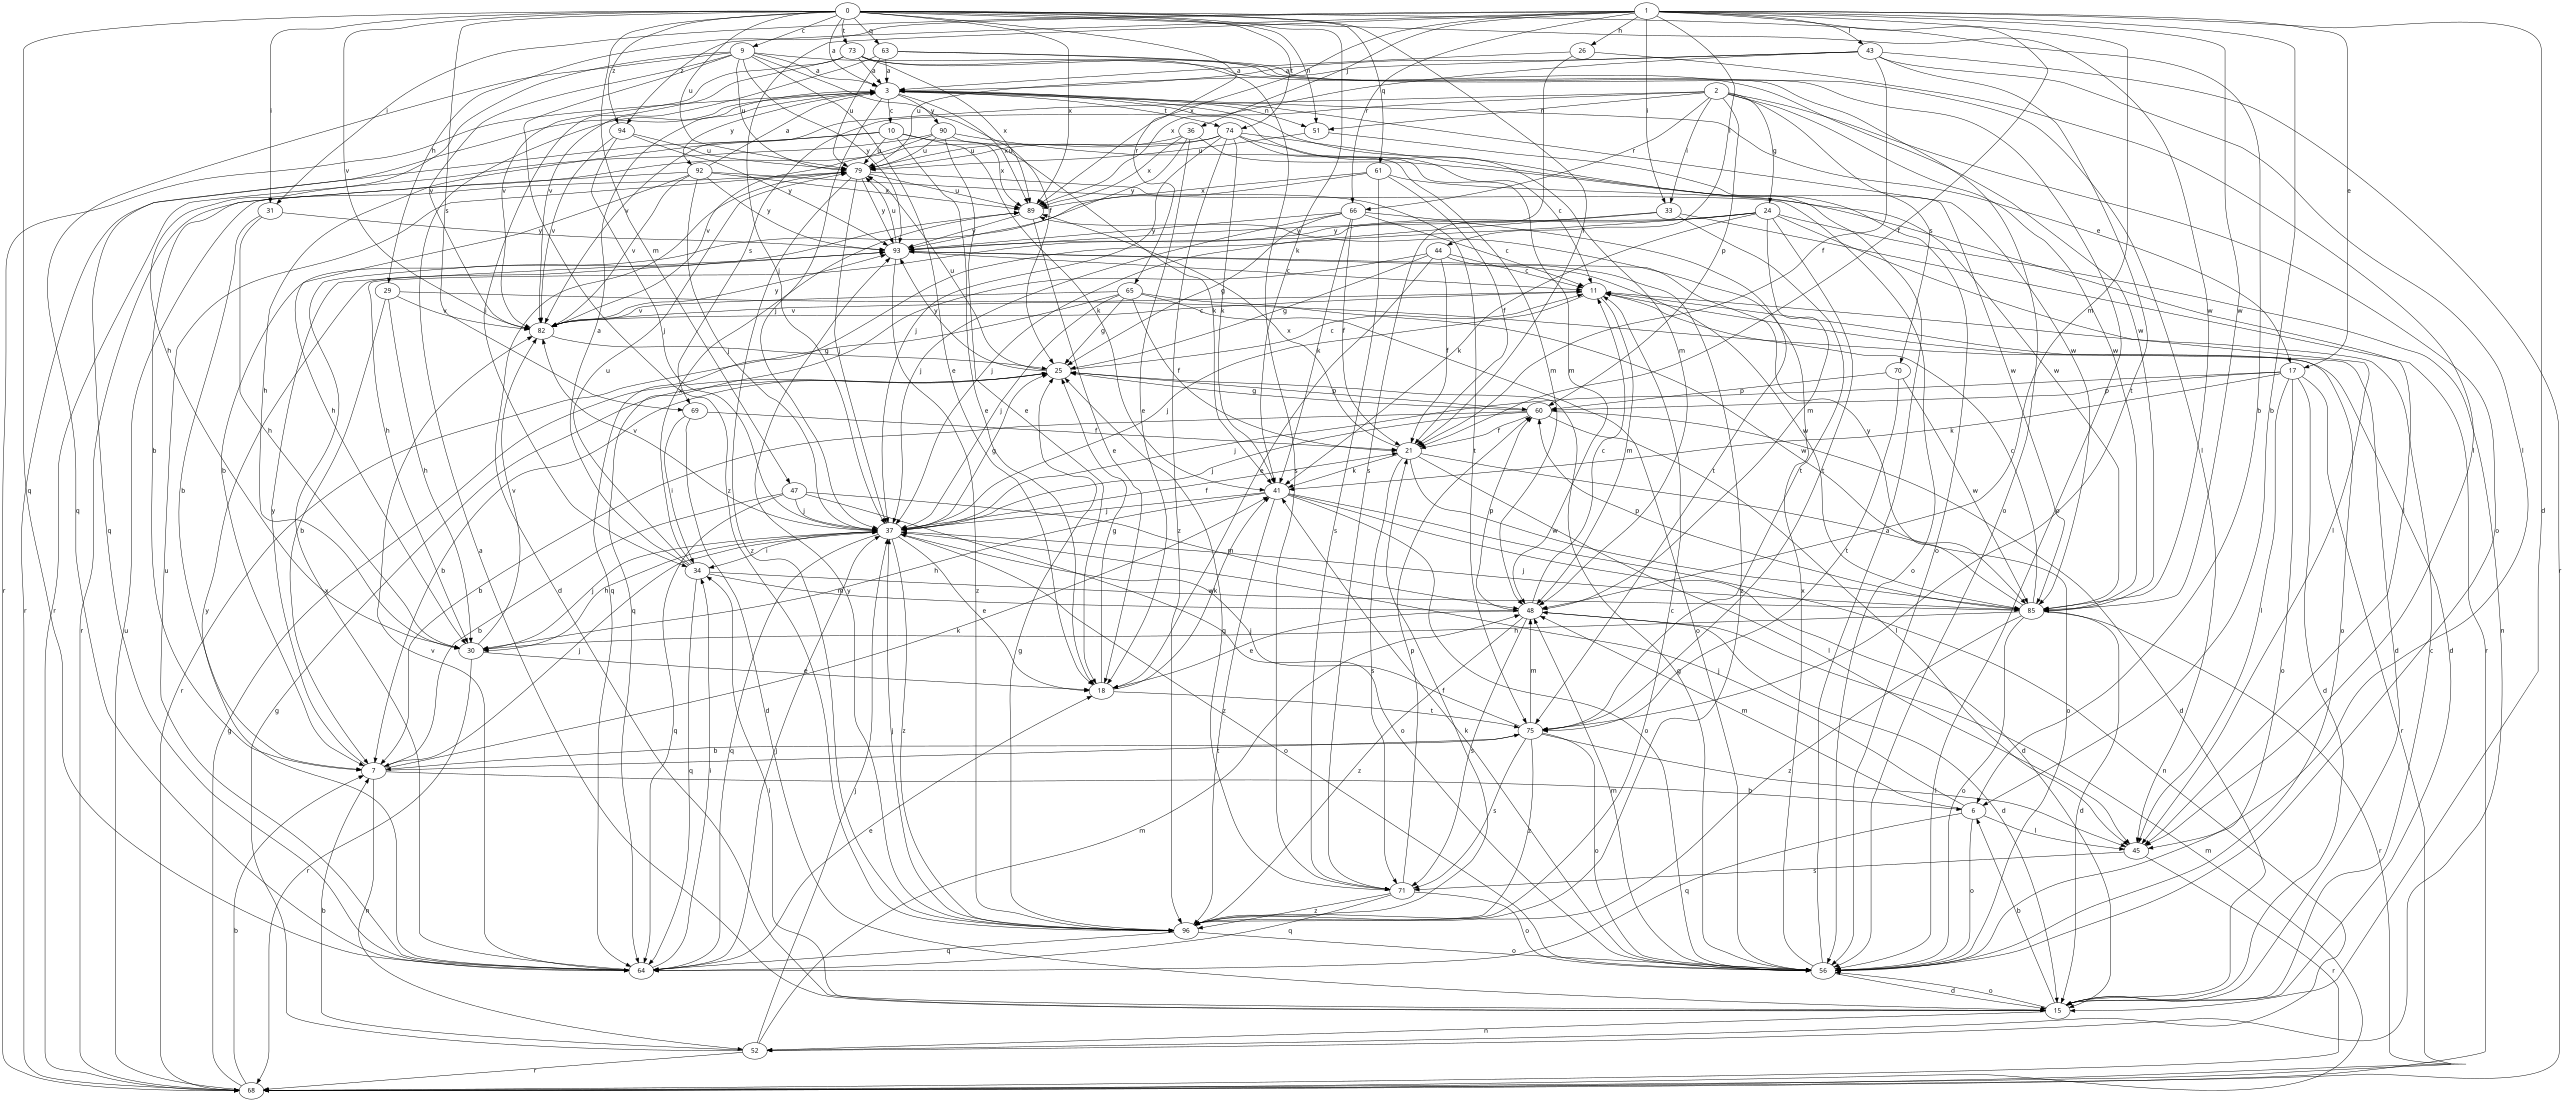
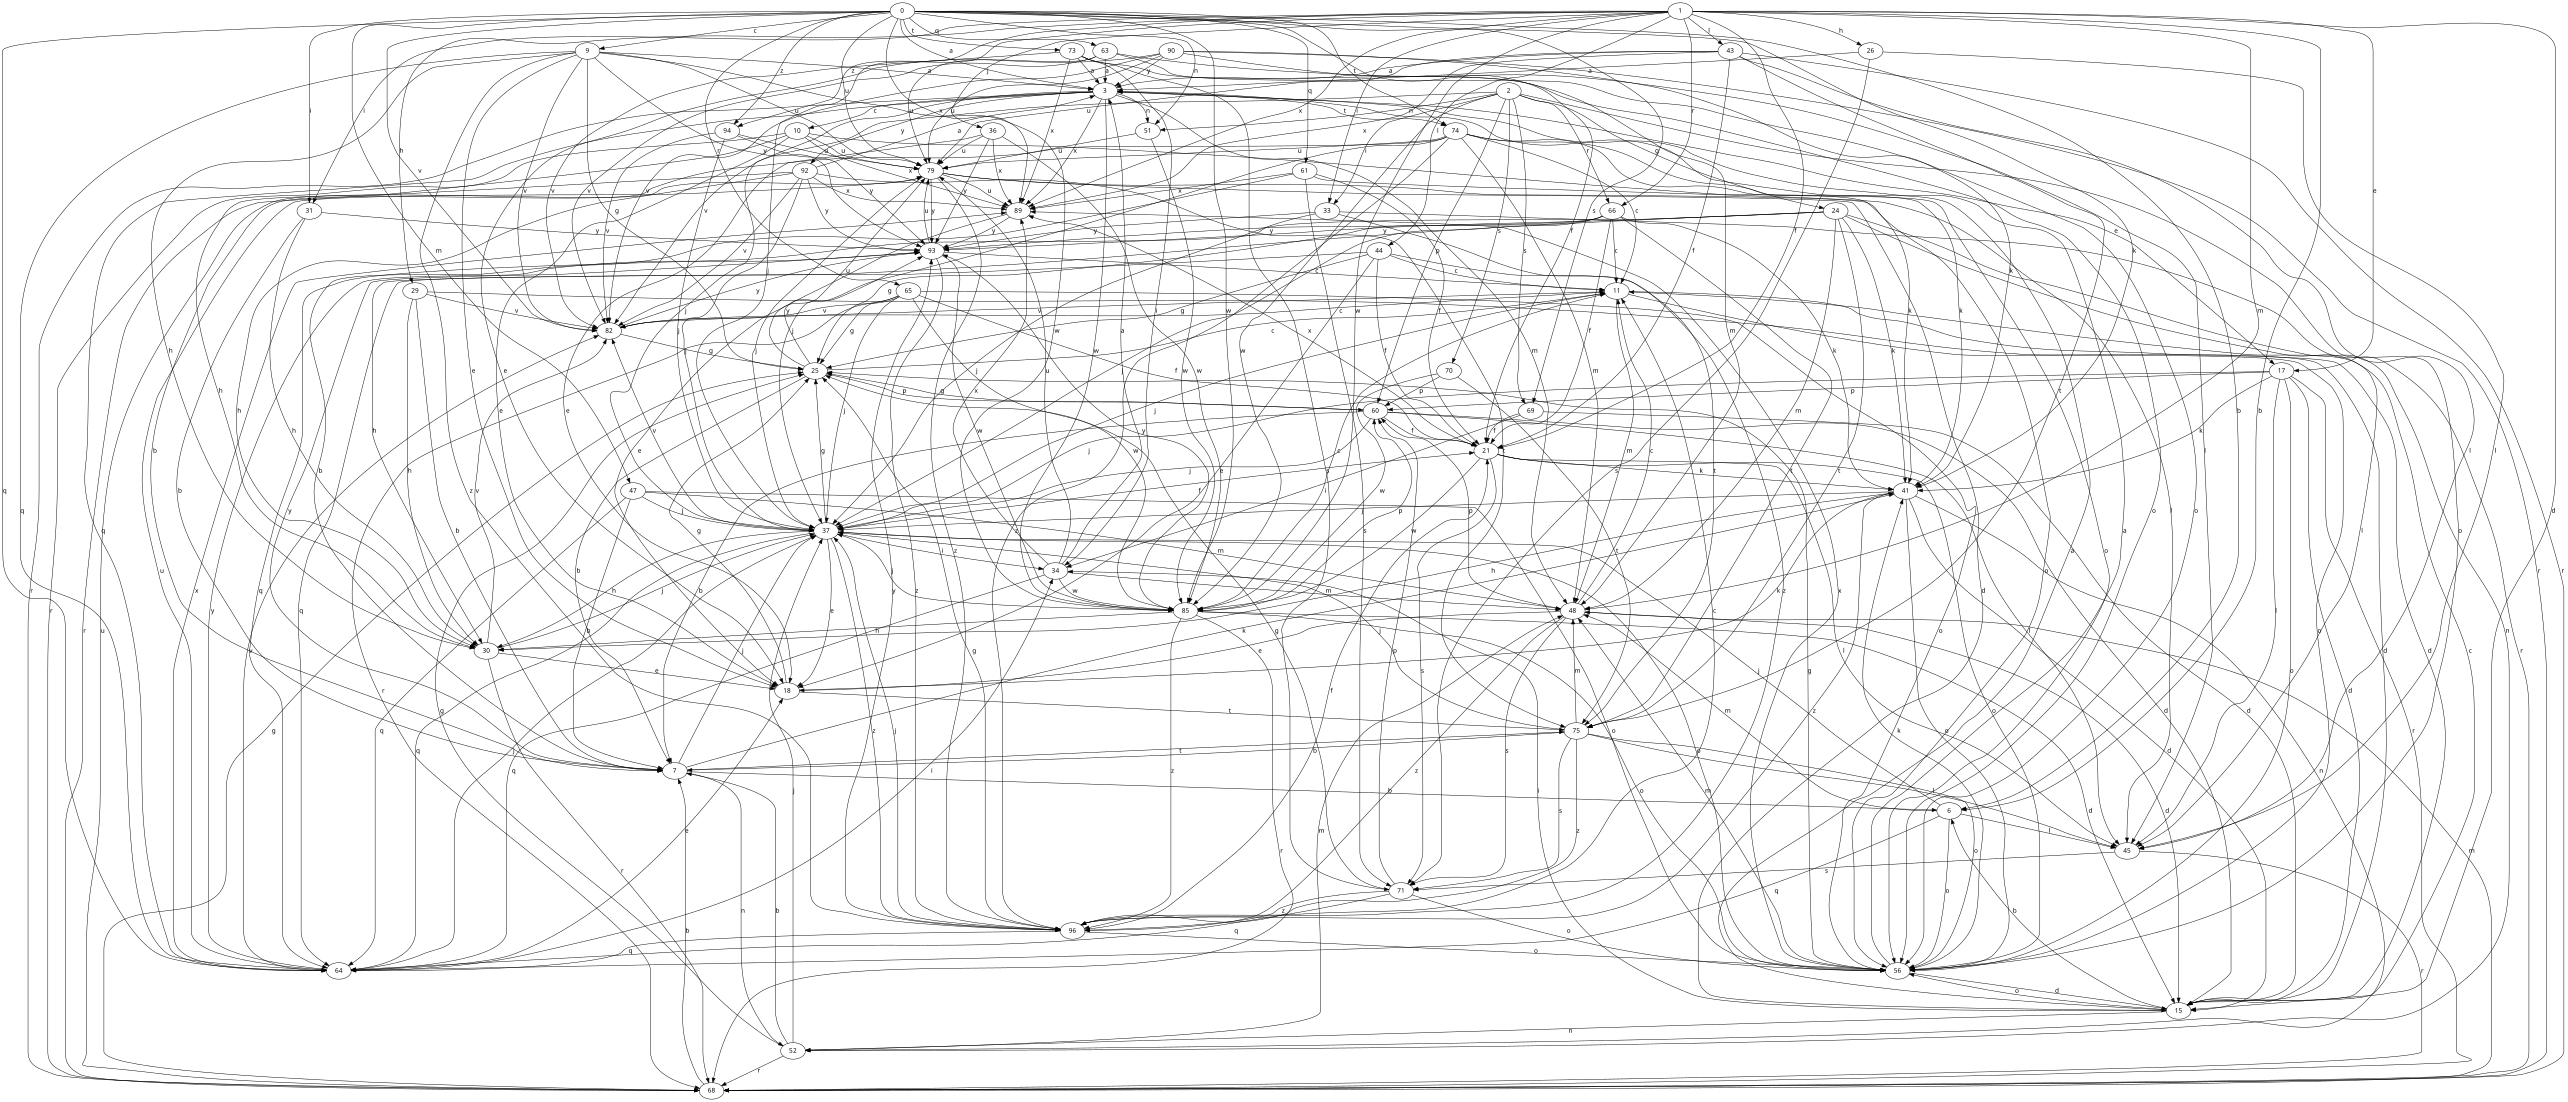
(916, 103) -> (1148, 67)
(1051, 211) -> (617, 211)
